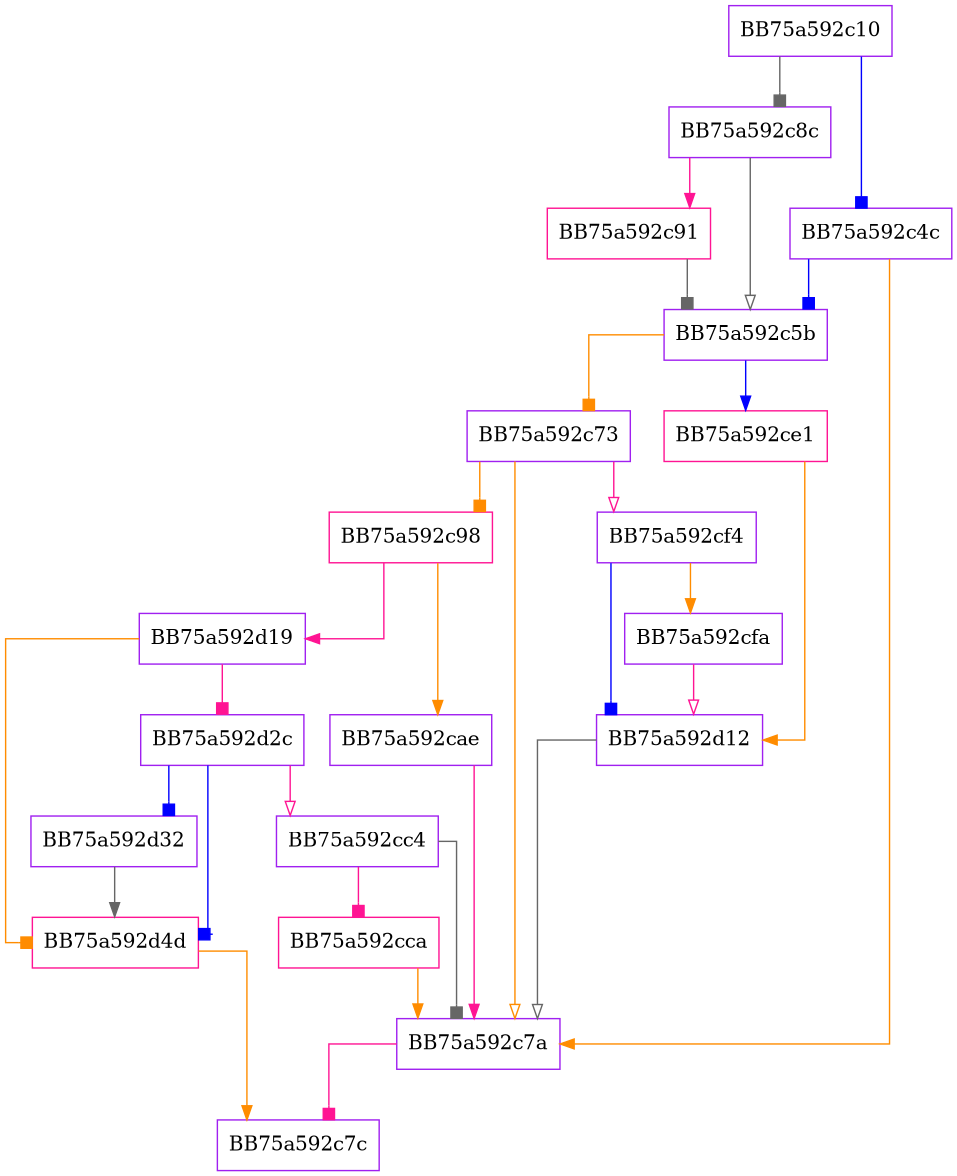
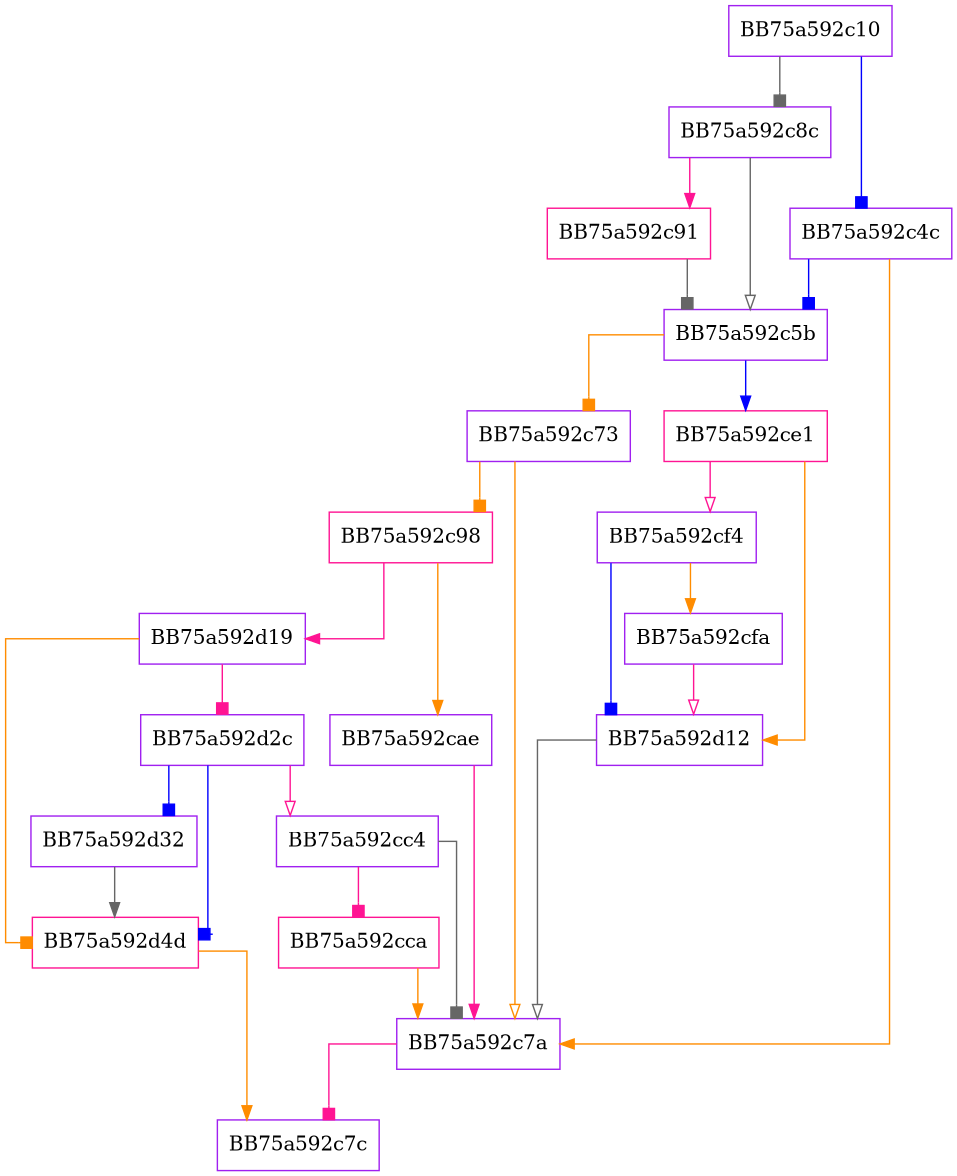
(614, 480) -> (710, 480)
